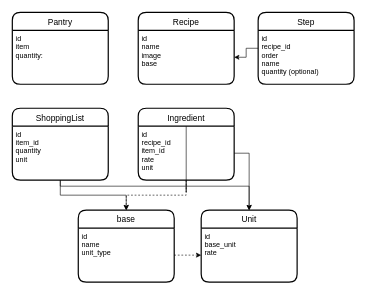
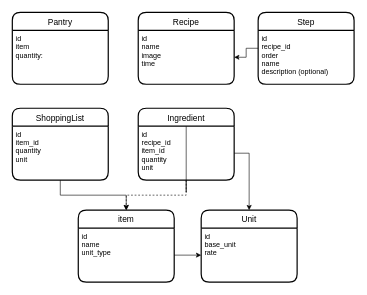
(145, 38) -> (145, 38)
(265, 38) -> (265, 38)
(145, 134) -> (145, 134)
(154, 186) -> none
(126, 220) -> (126, 220)
(186, 255) -> (186, 255)
